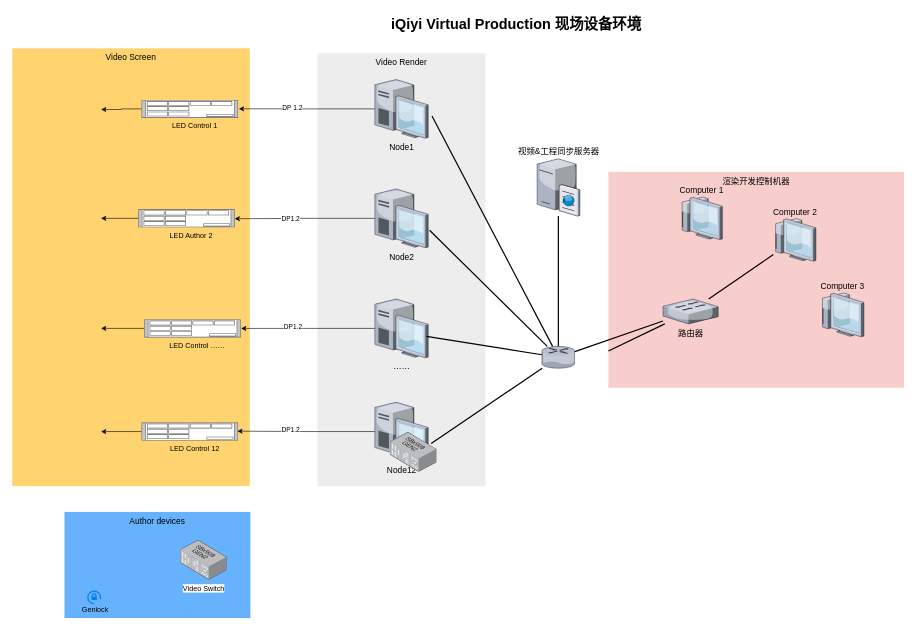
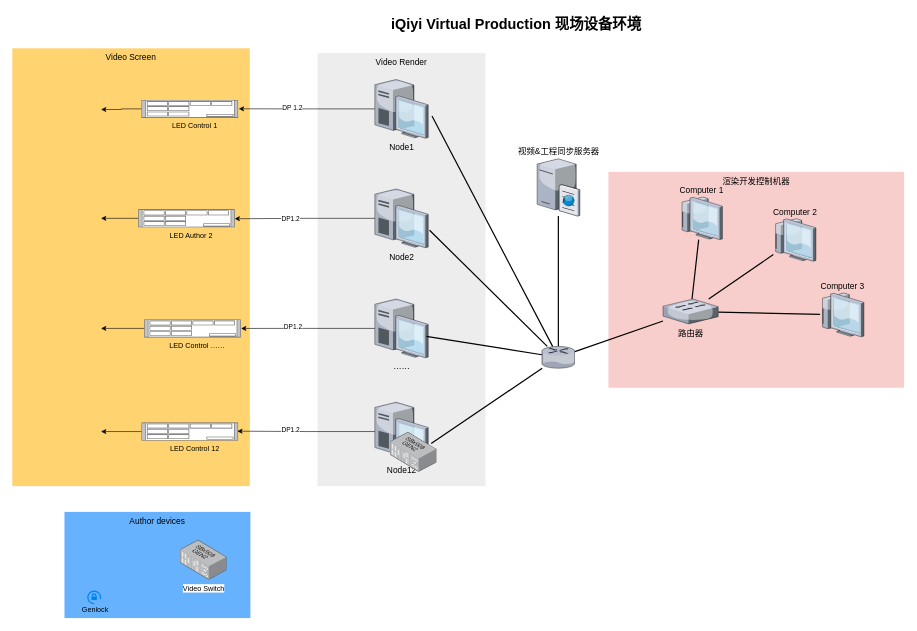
none -> (770, 313)
(637, 338) -> (696, 269)
